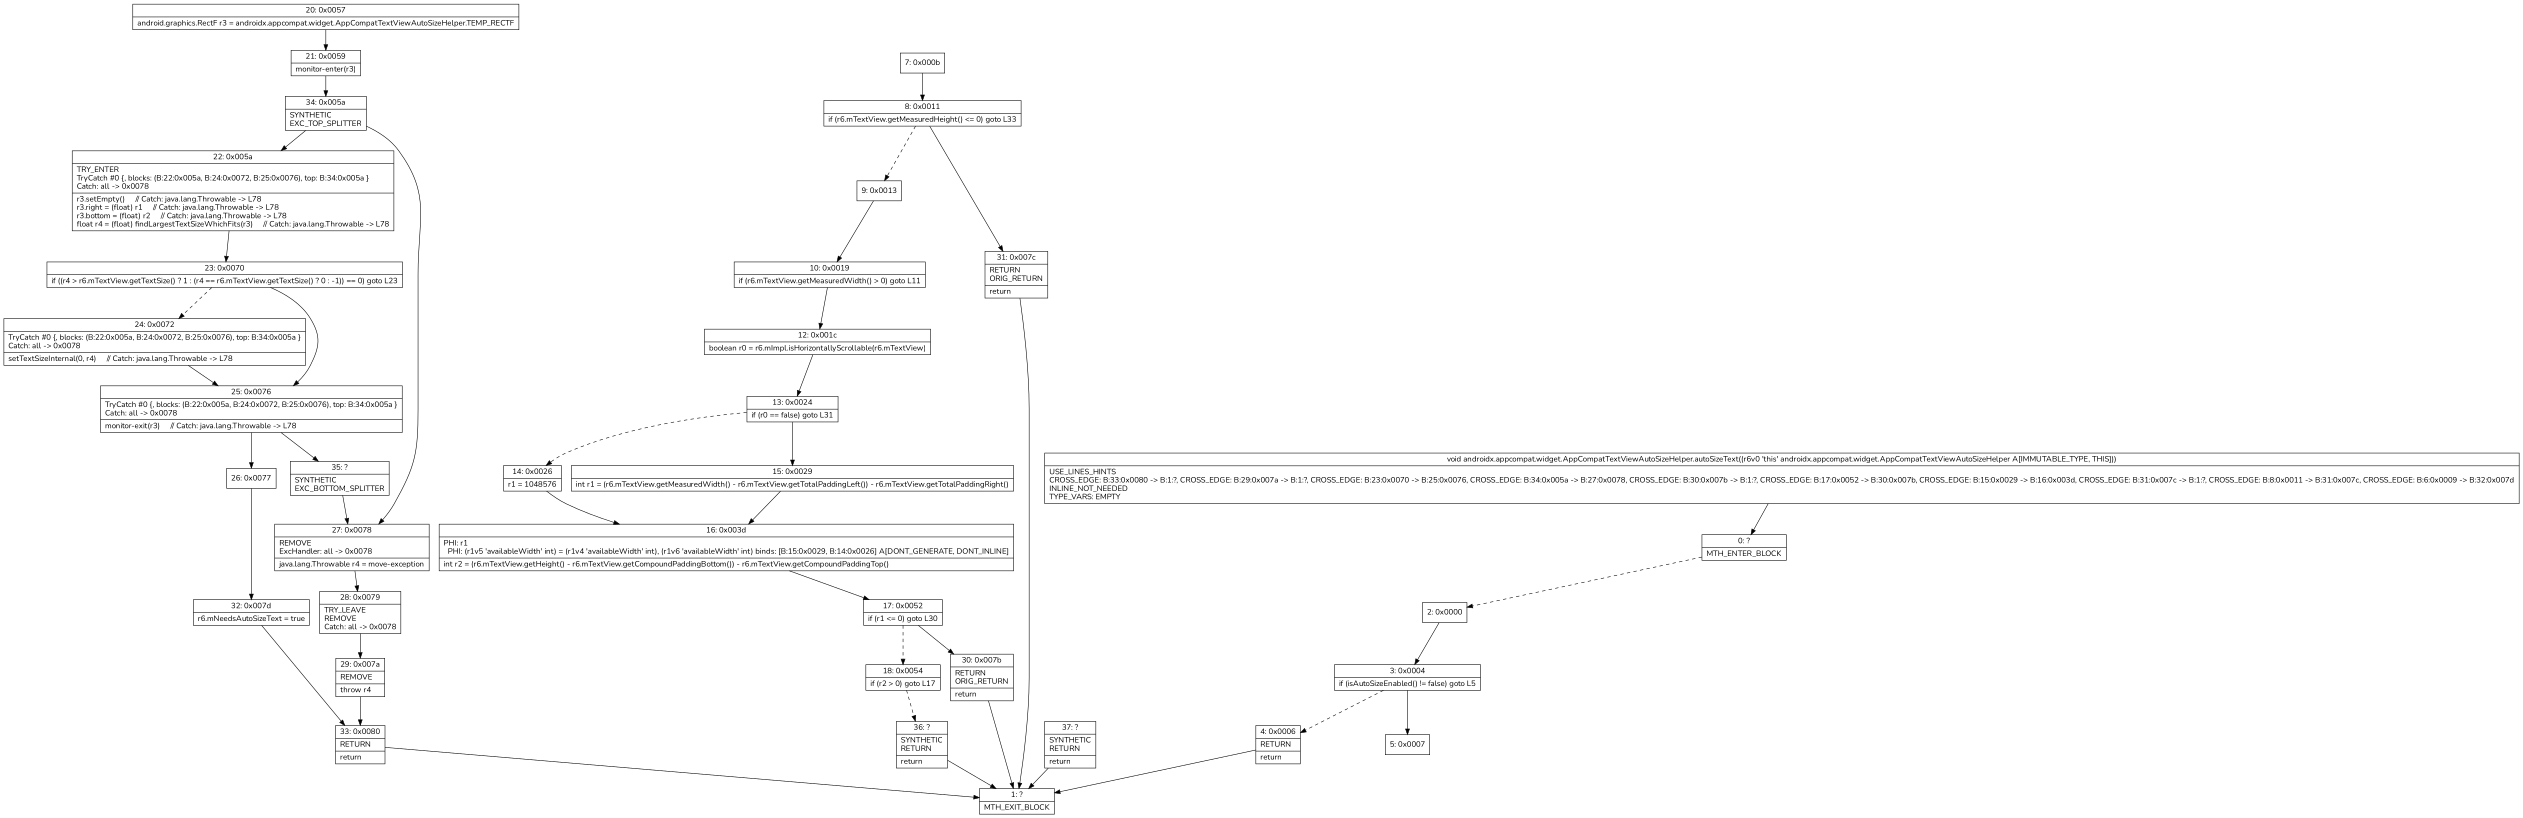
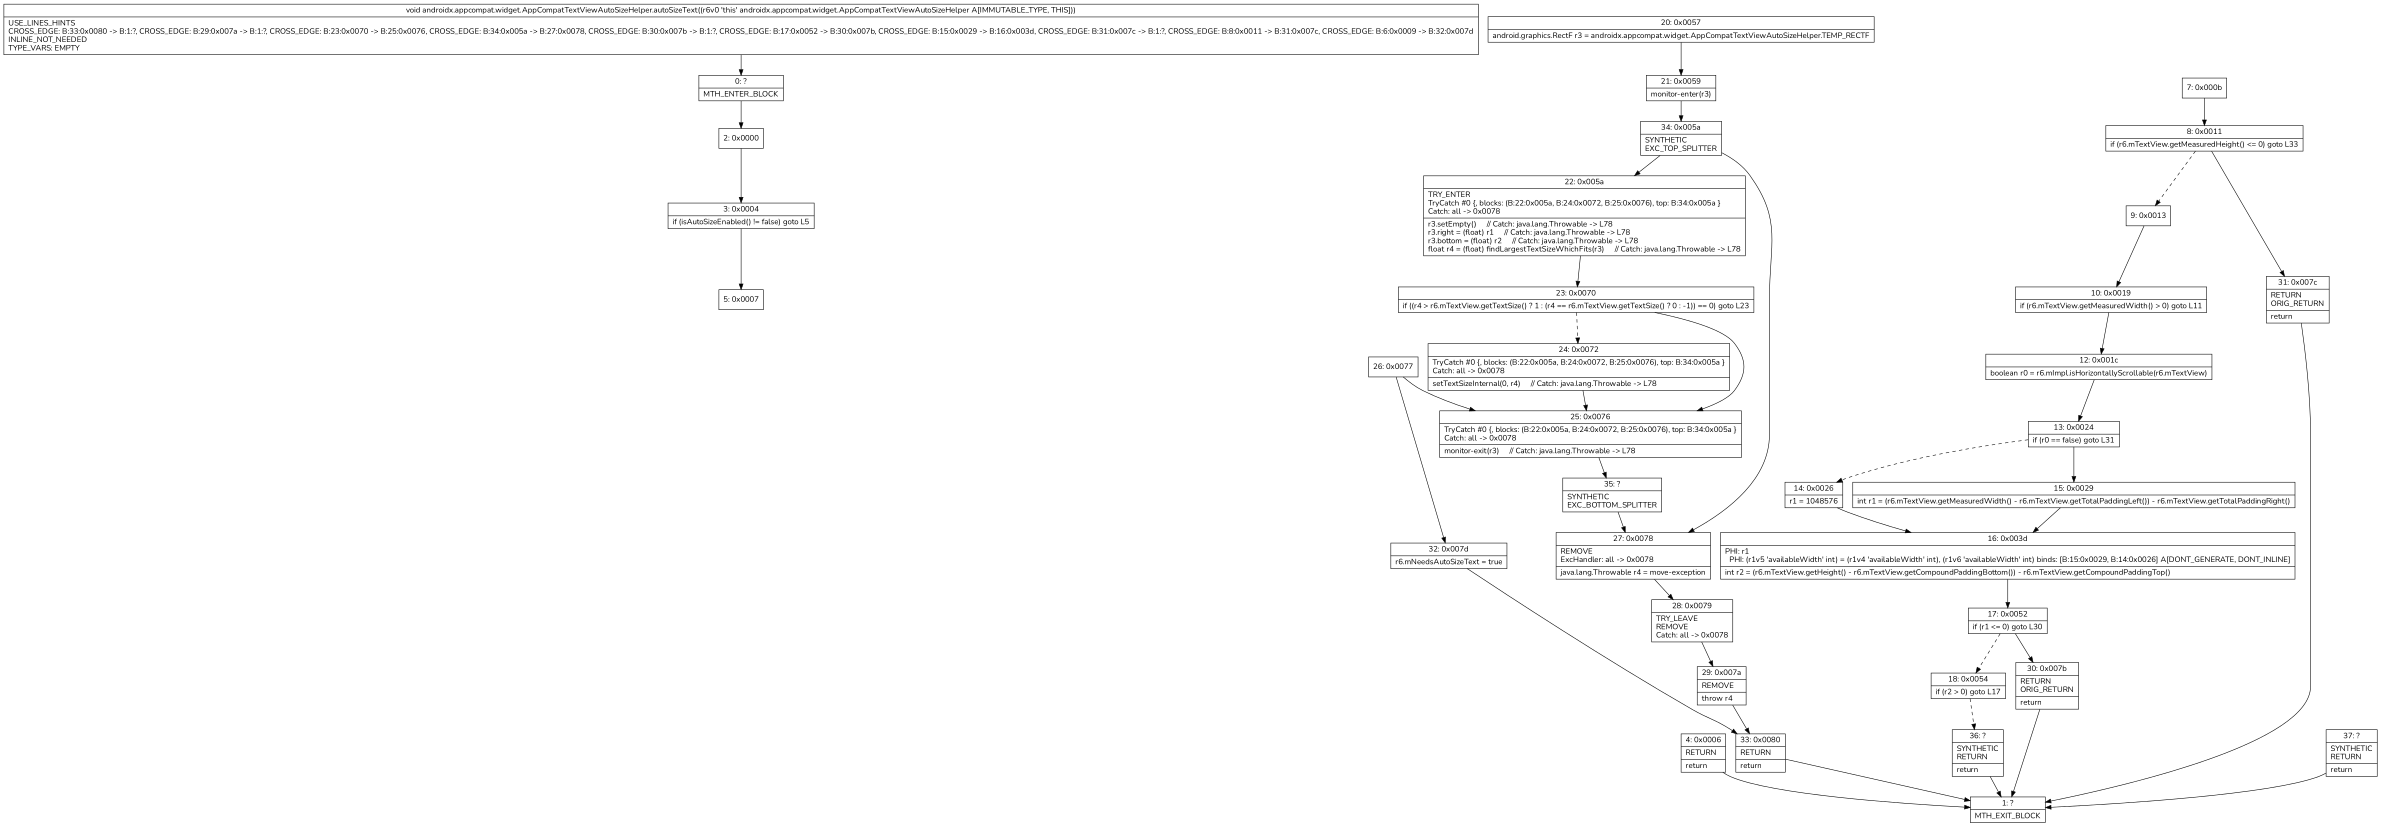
(251, 448) -> (1435, 396)
(1587, 582) -> (741, 112)
(1344, 710) -> none
